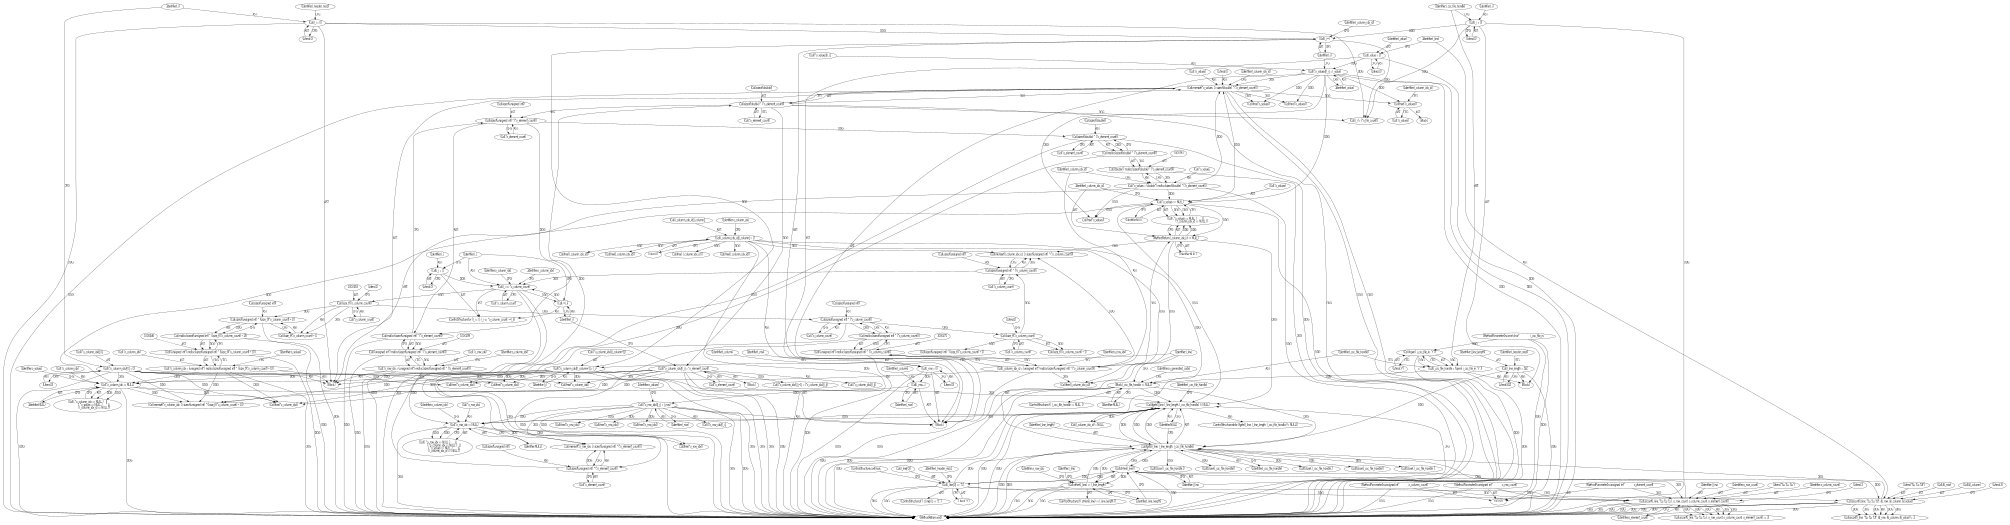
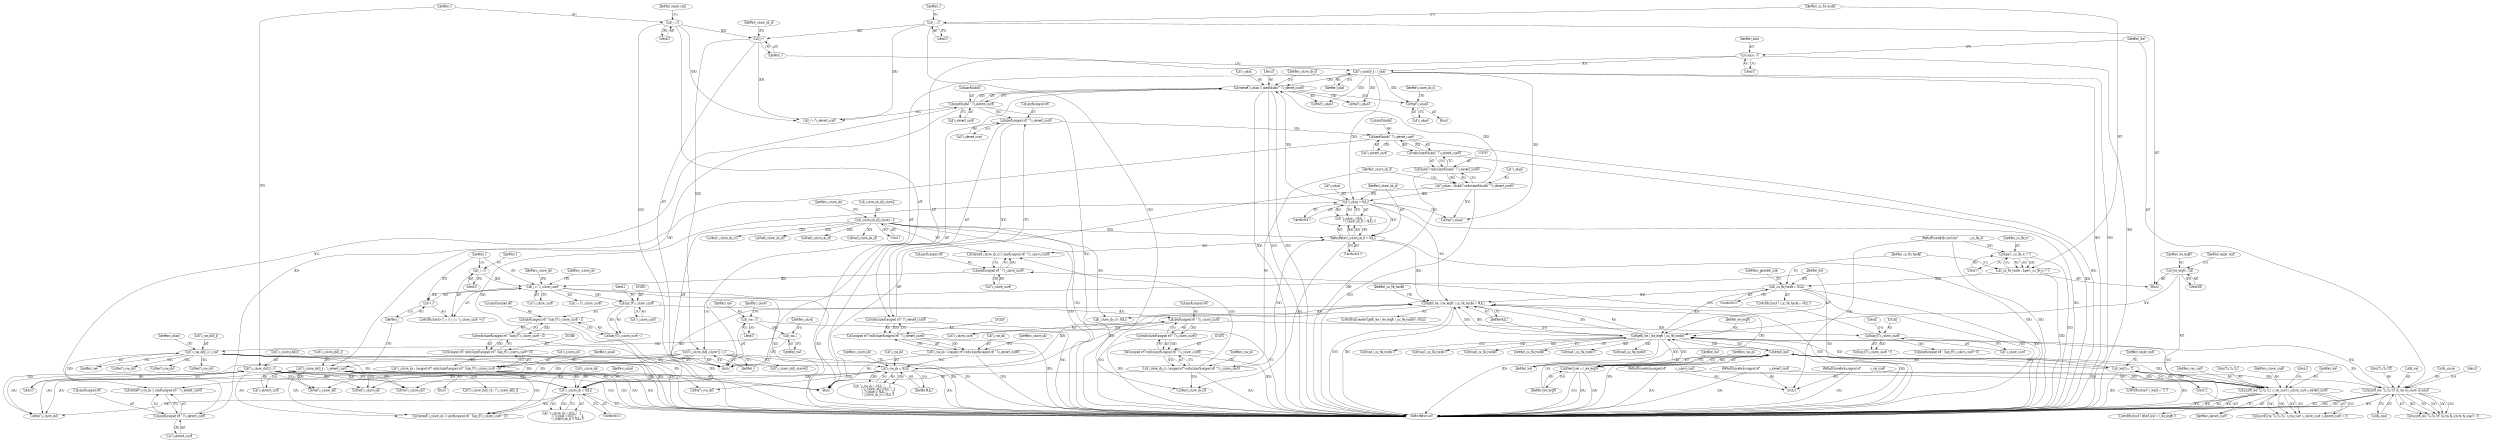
(820, 56) -> none
(1372, 56) -> (1749, 56)
(1364, 121) -> (819, 121)
none -> (1447, 162)
none -> (1105, 232)
none -> (2016, 238)
none -> (585, 304)
none -> (1892, 320)
none -> (2032, 330)
(592, 360) -> (751, 359)
(779, 376) -> (325, 360)
none -> (732, 378)
(1133, 385) -> (1787, 287)
none -> (1619, 406)
(684, 415) -> (204, 344)
none -> (2379, 417)
(347, 425) -> (1272, 361)
(1554, 447) -> (2182, 336)
(866, 469) -> none
(903, 469) -> none
(1087, 493) -> (2233, 406)
